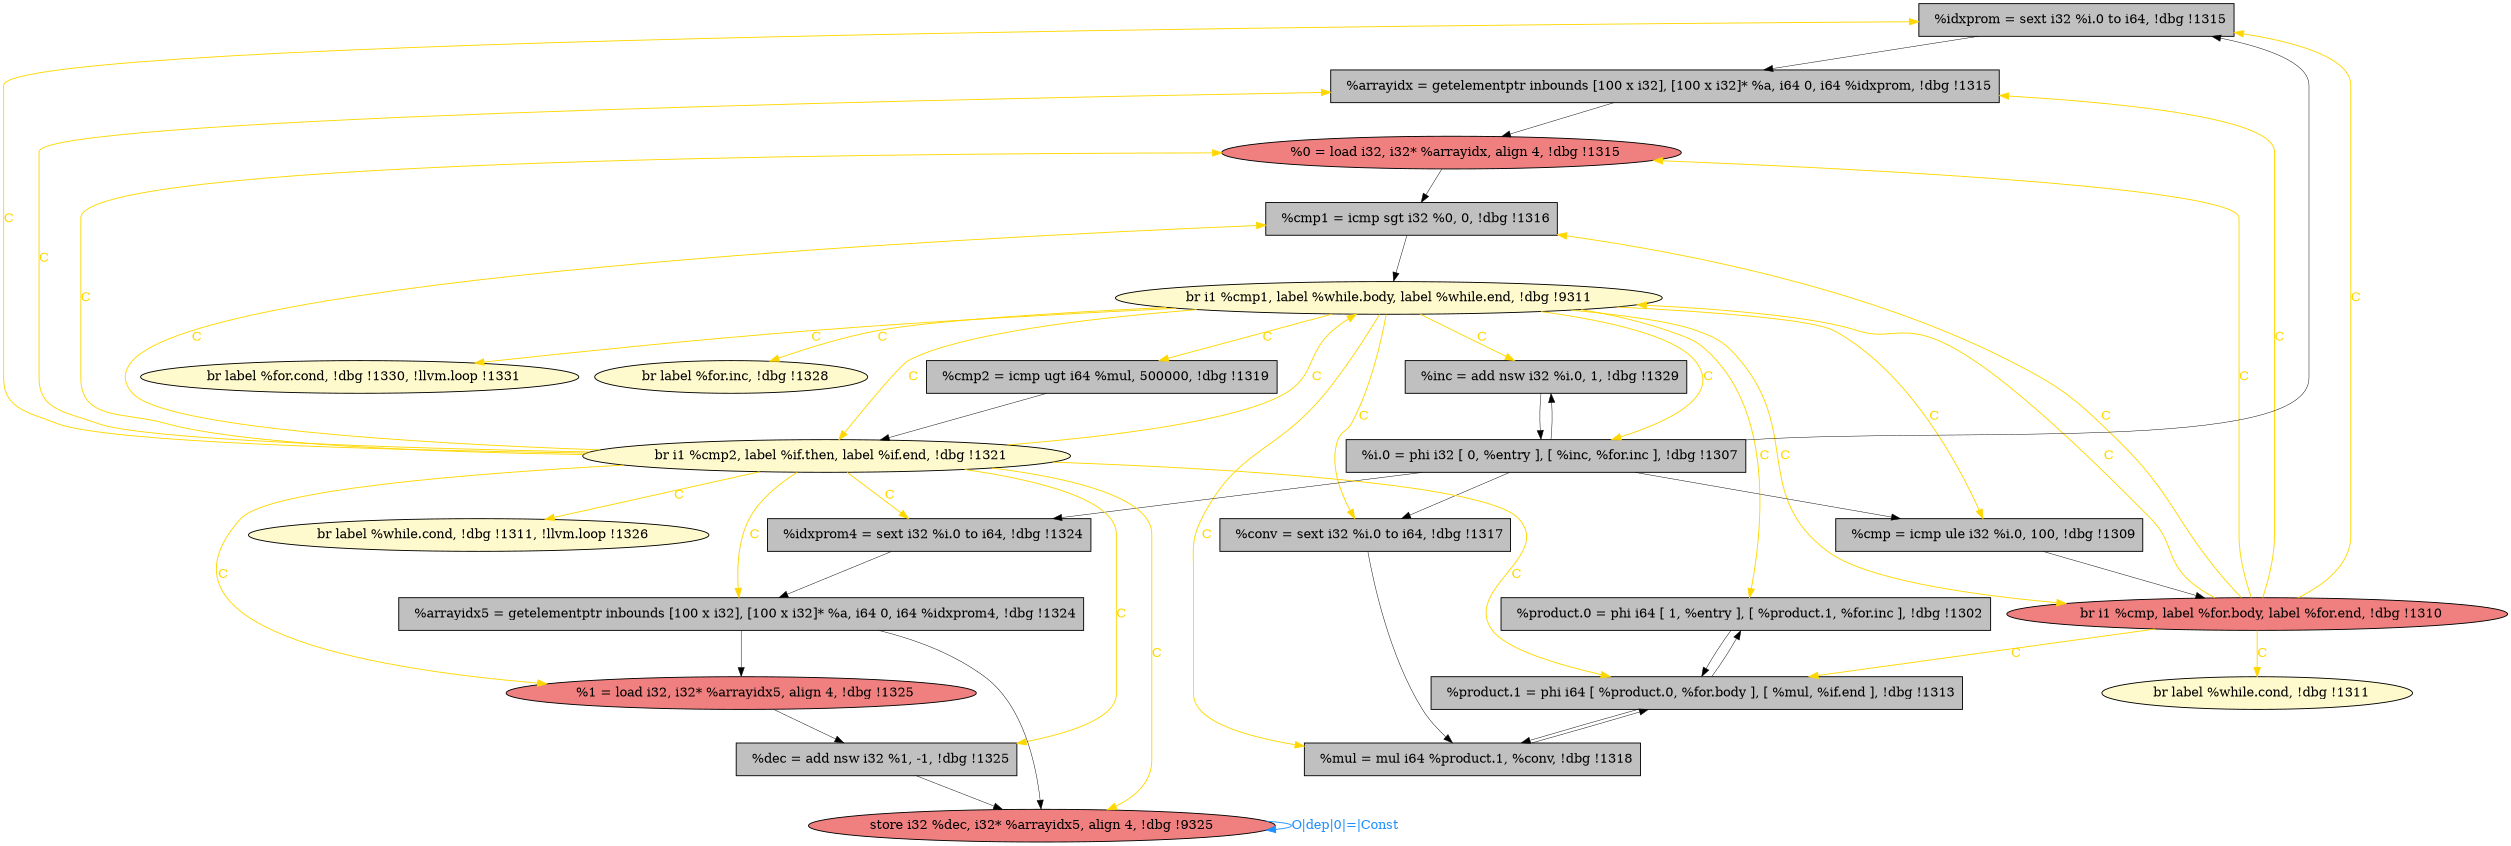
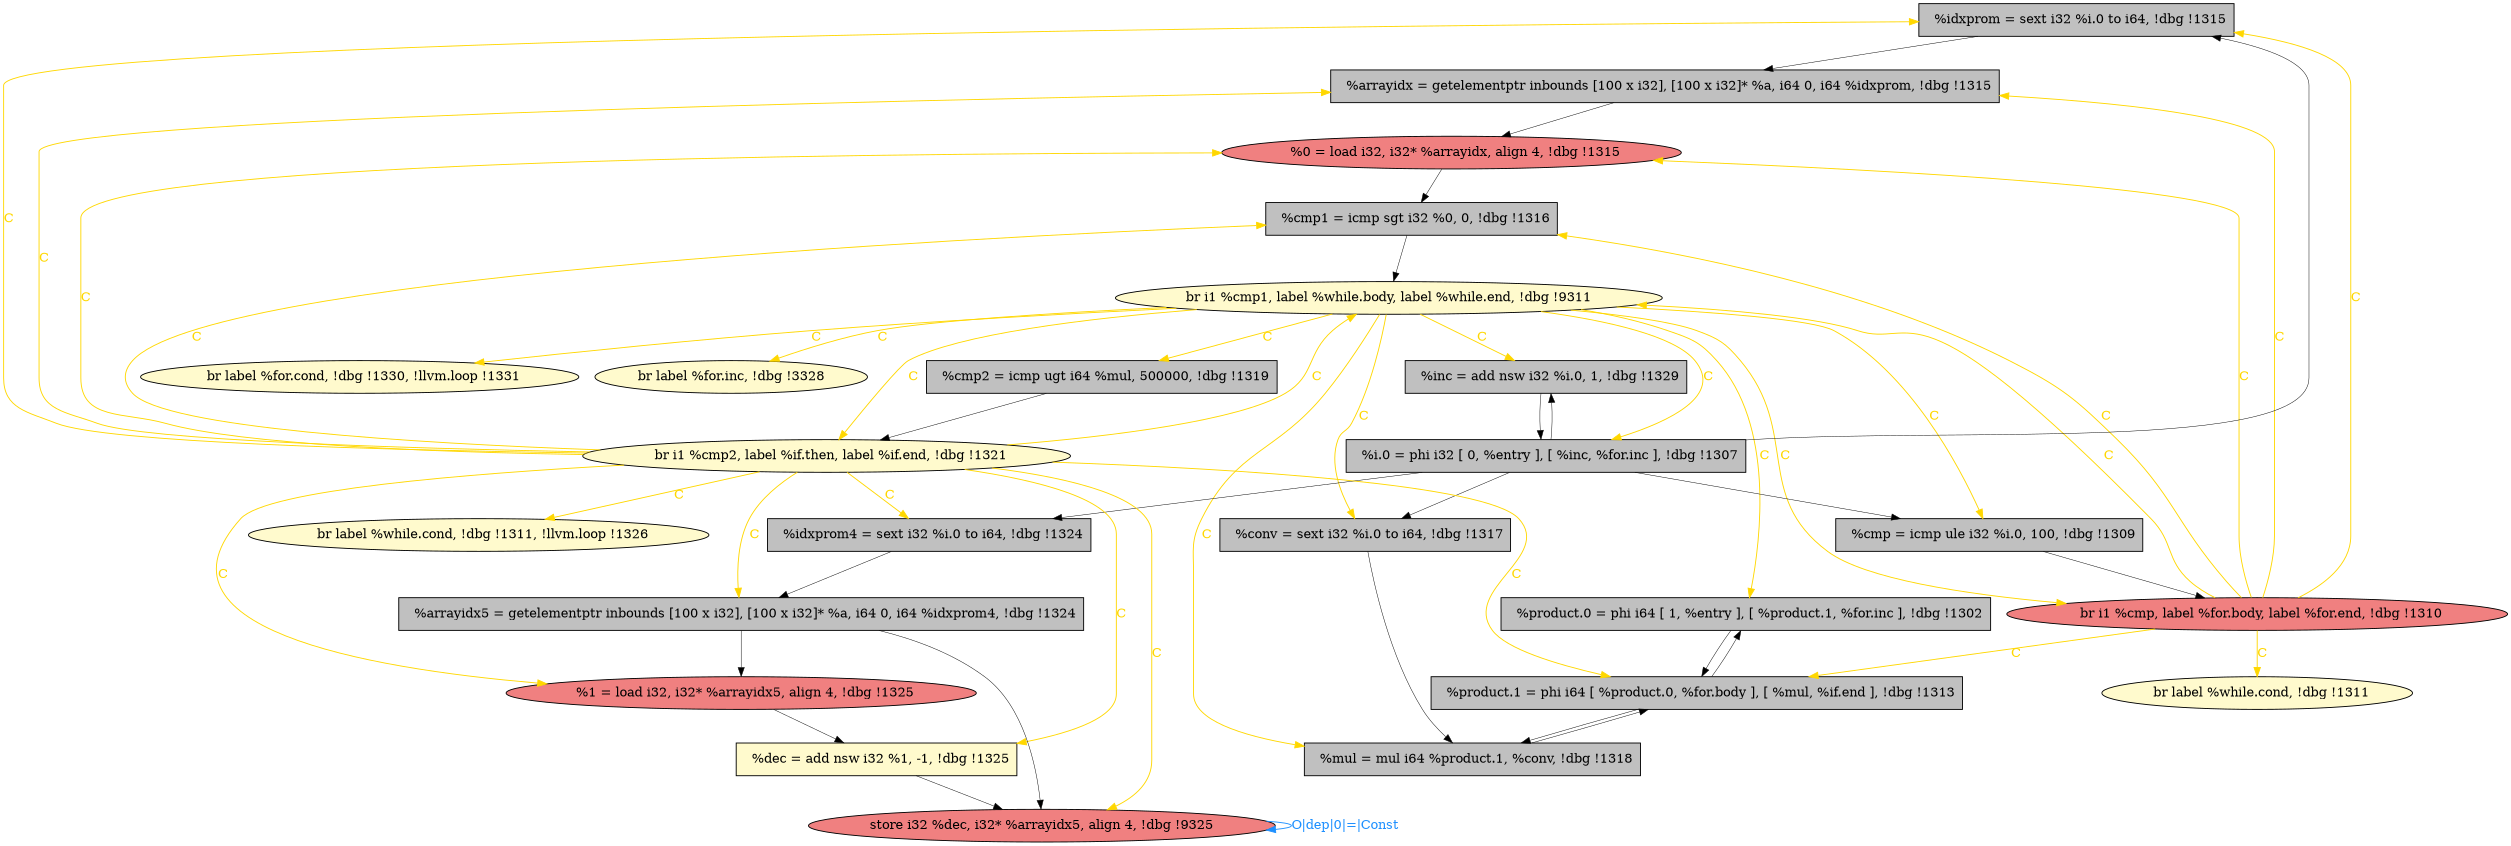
(731, 377) -> (731, 377)
(877, 759) -> (877, 759)
